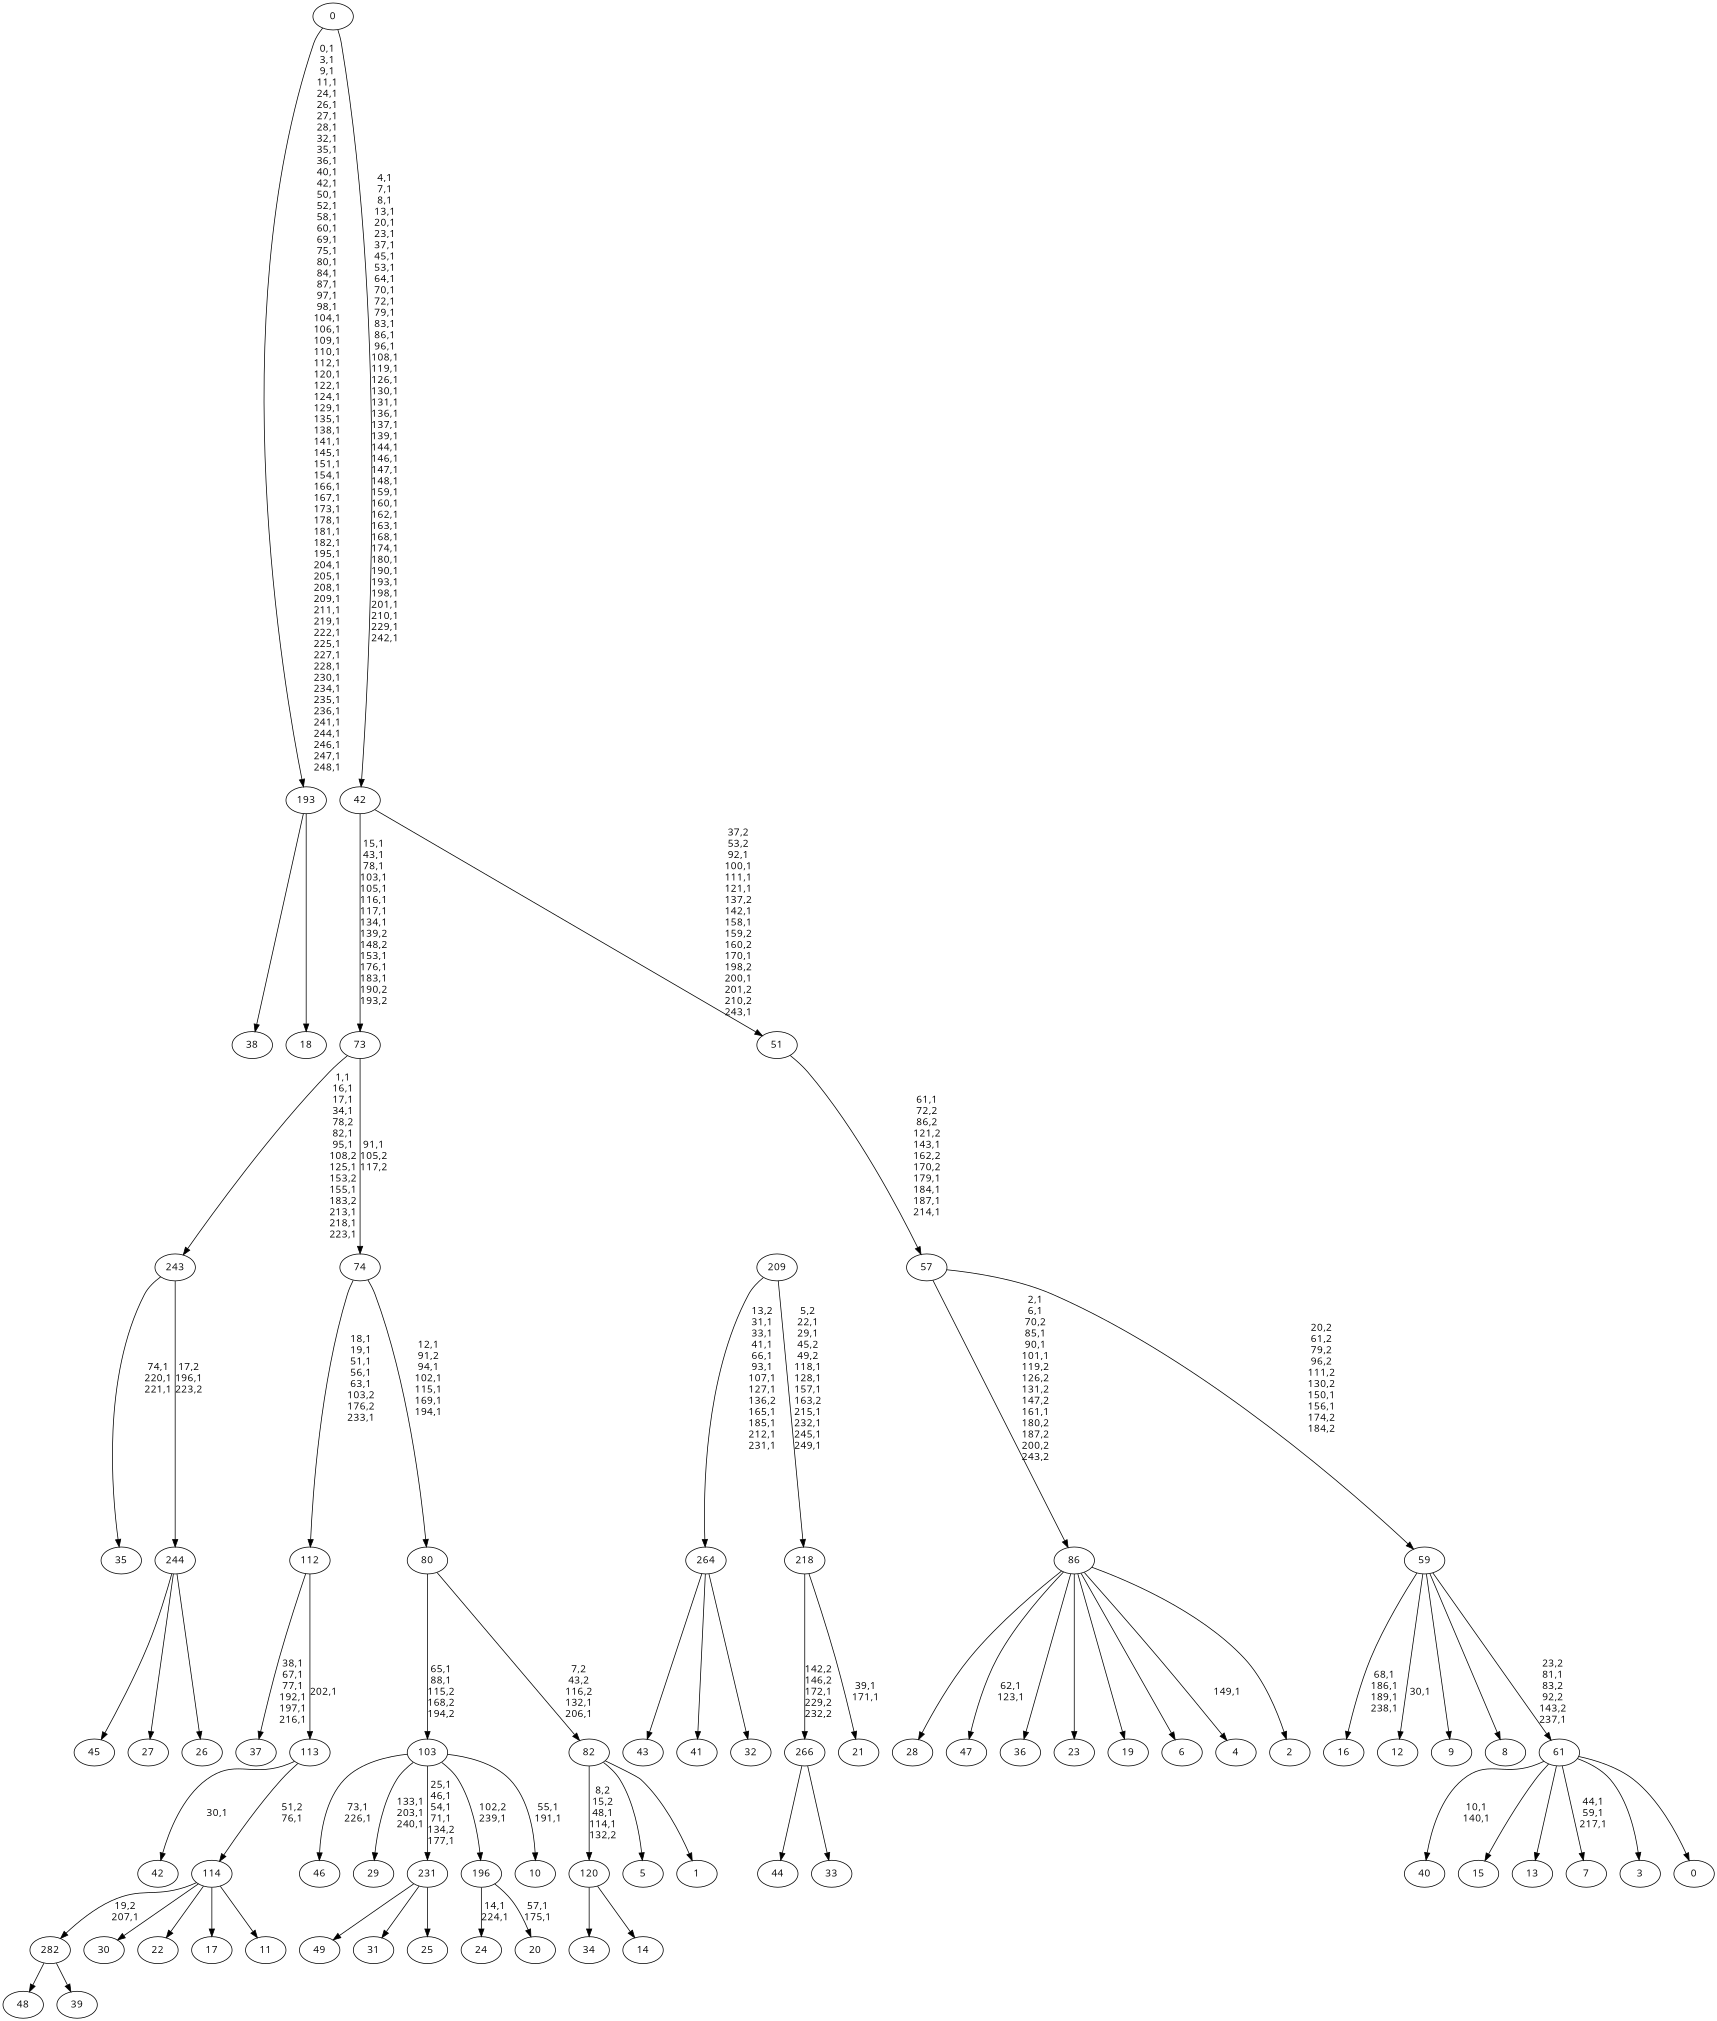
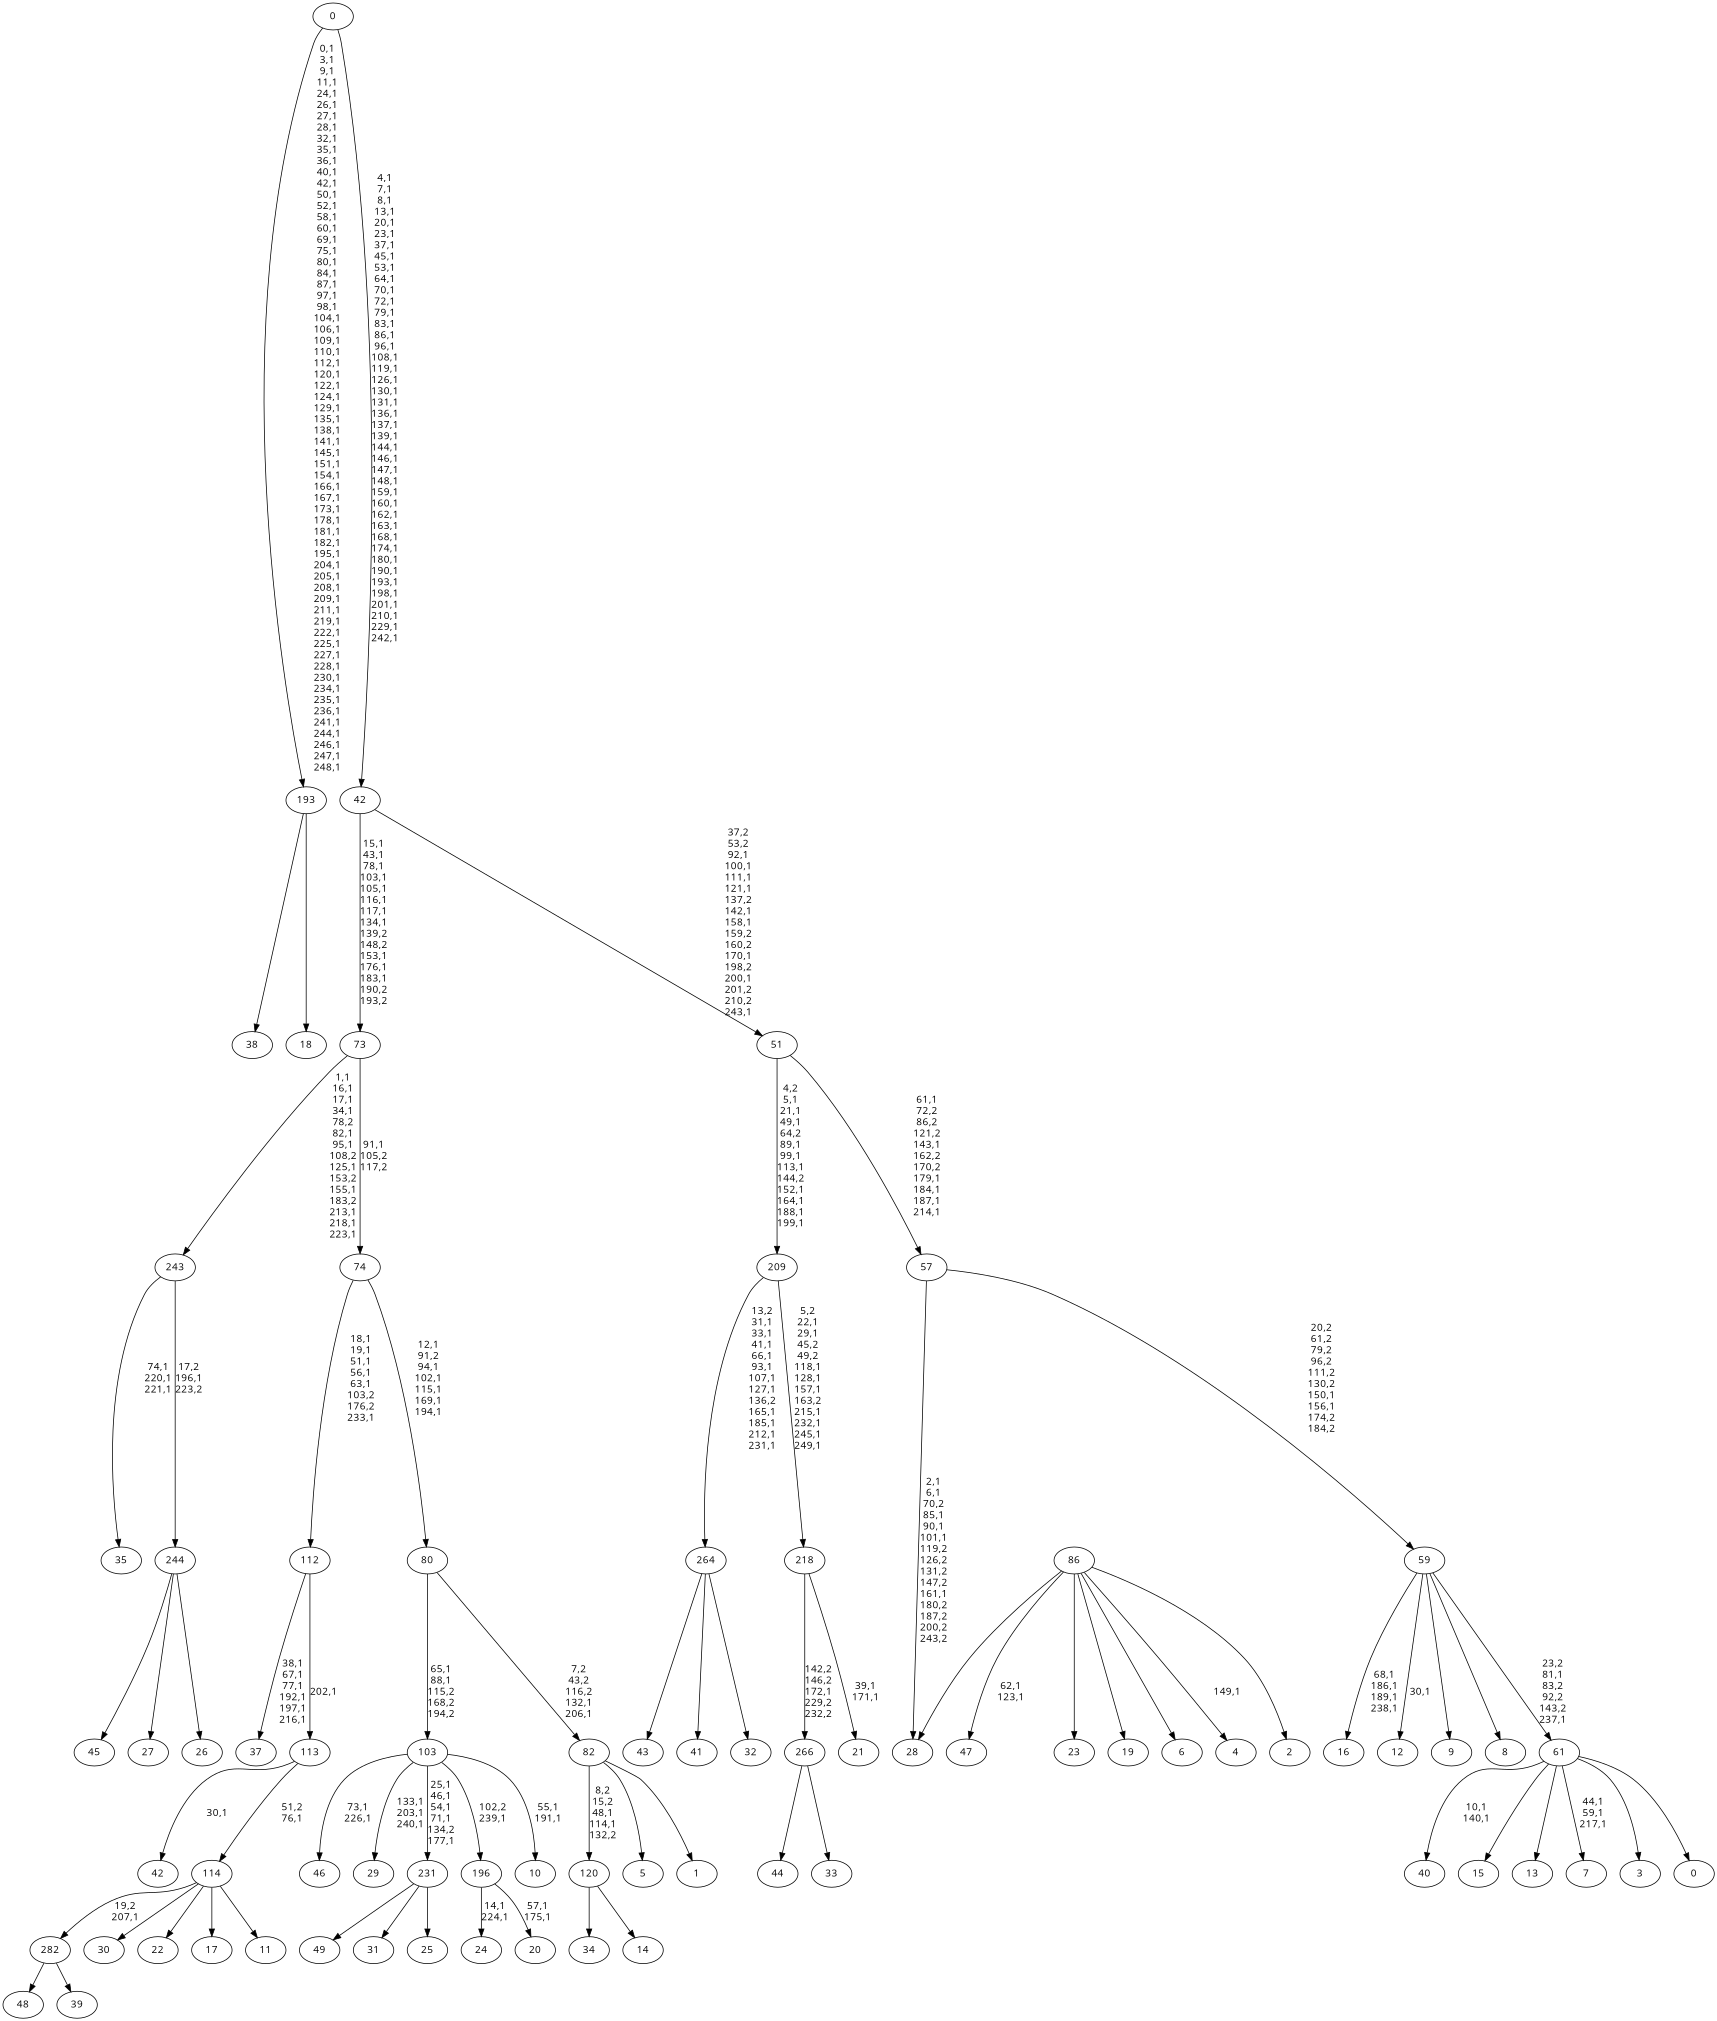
none -> (777, 1152)
(999, 1411) -> (920, 1506)
(1020, 1752) -> none
